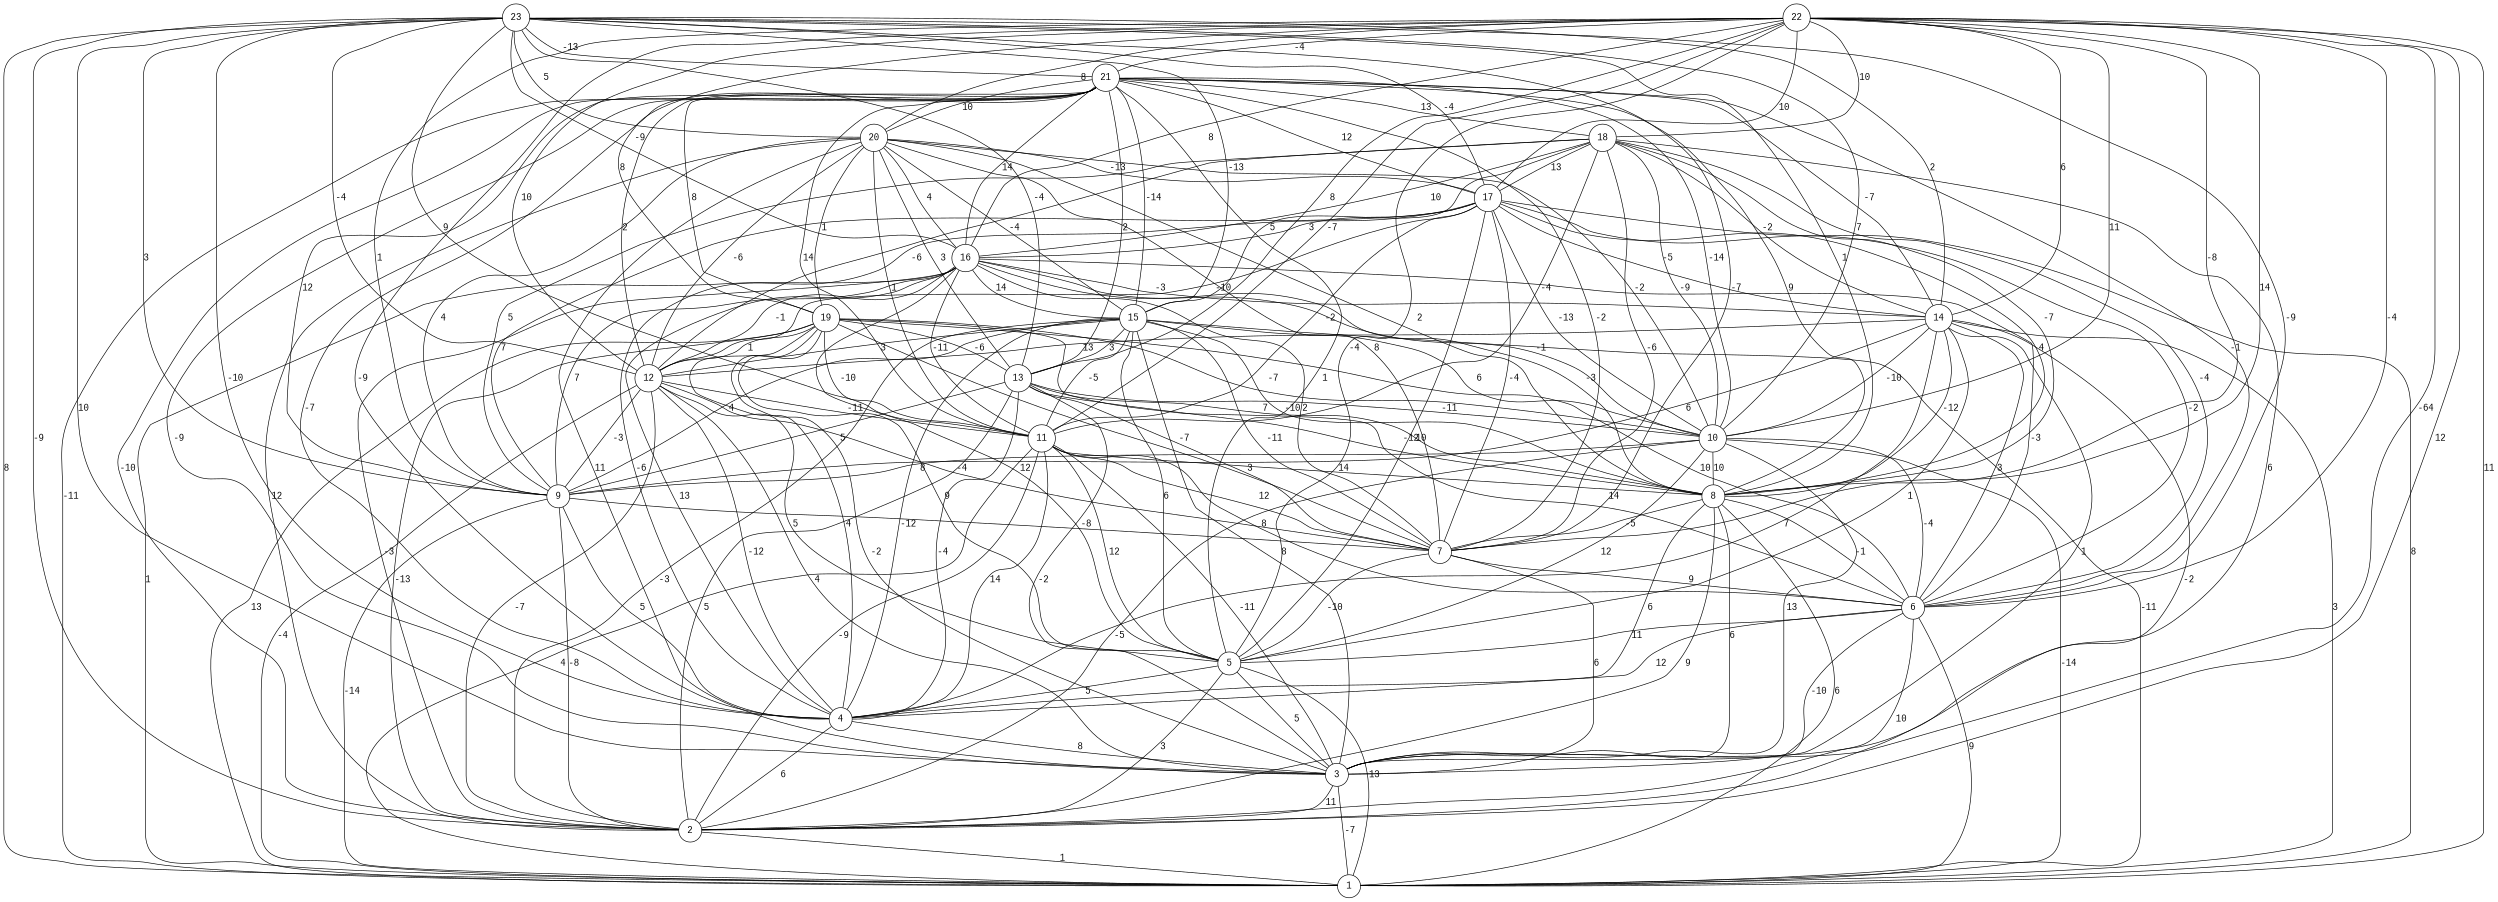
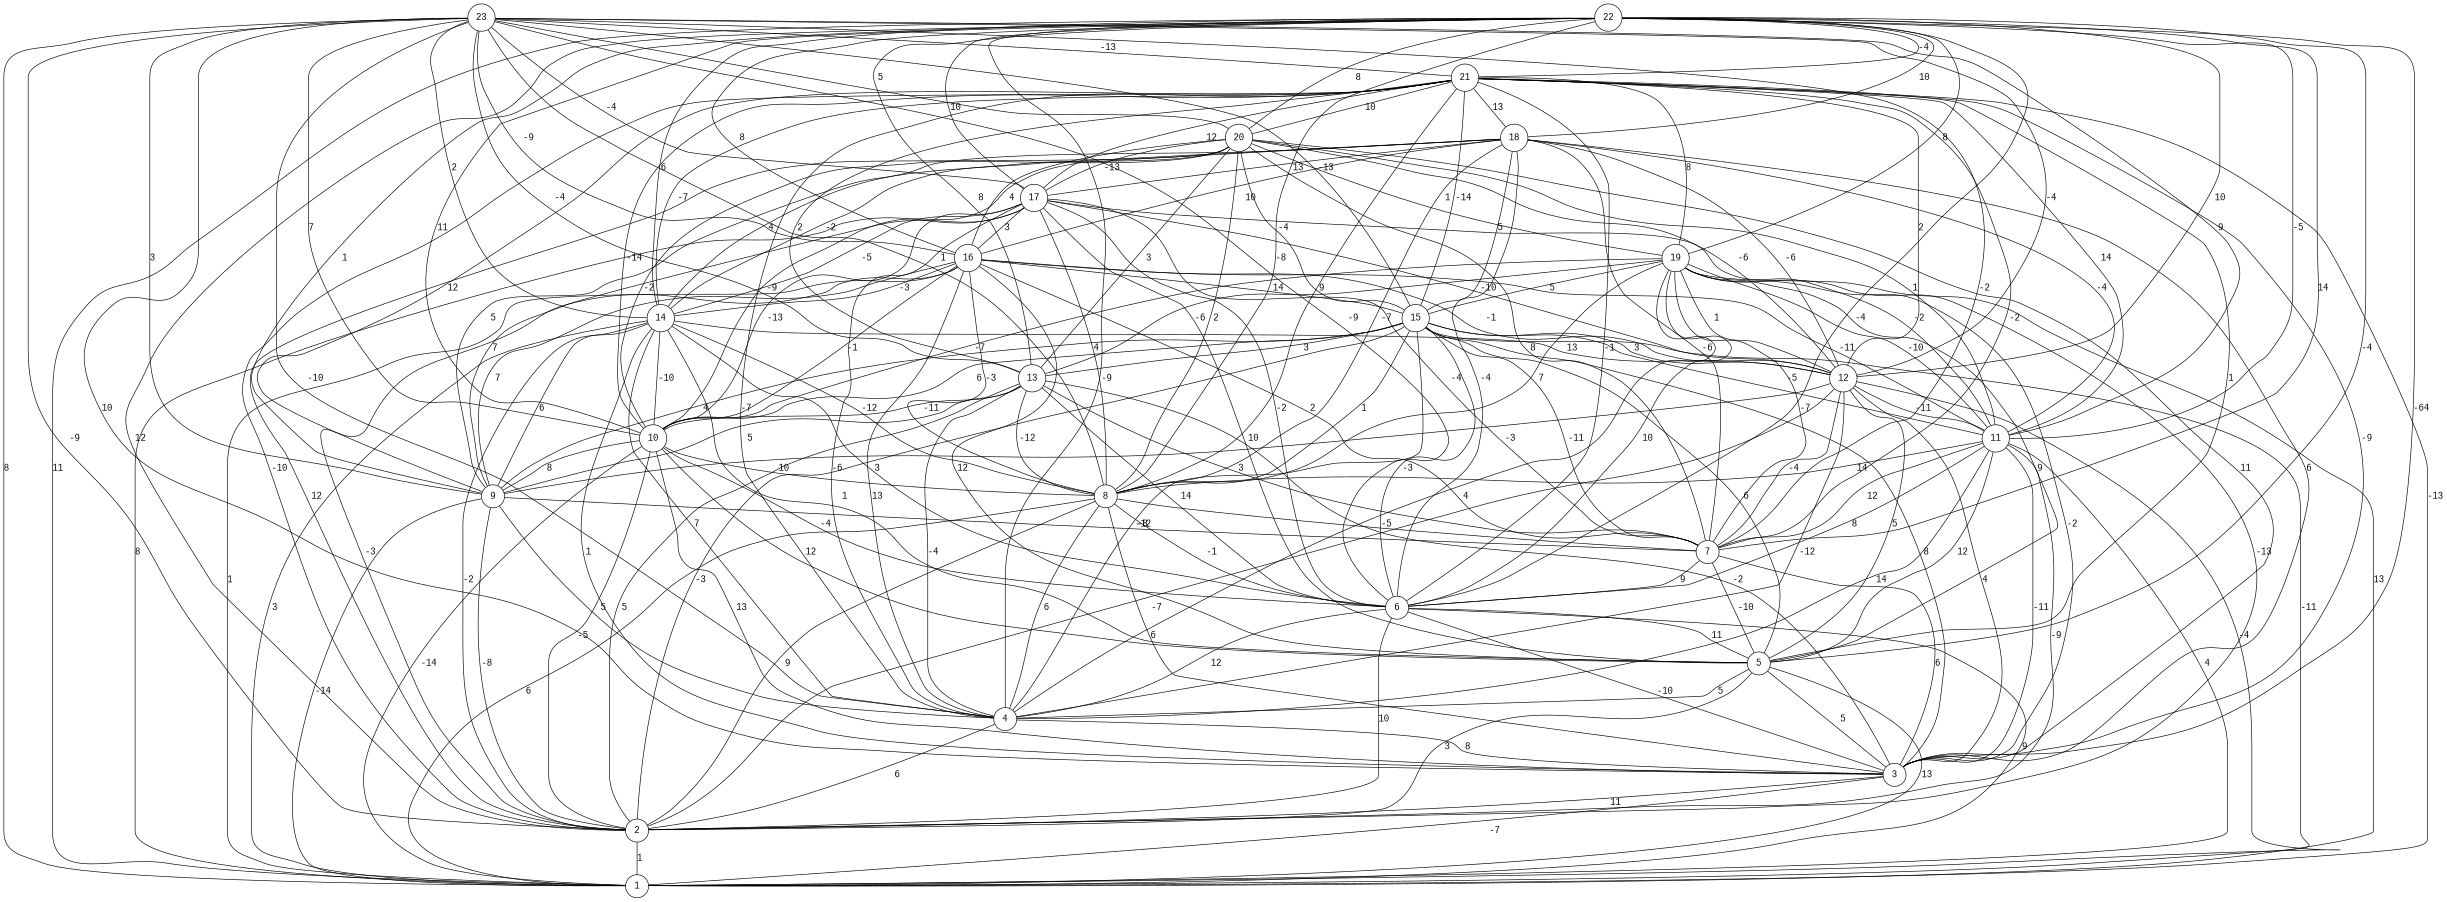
(1009, 157) -> none
(1332, 228) -> (2298, 228)
(551, 269) -> (799, 208)
none -> (1545, 285)
(1736, 288) -> (1985, 288)
(1657, 294) -> (1442, 460)
(1292, 408) -> (1364, 408)
(71, 496) -> (2435, 496)
